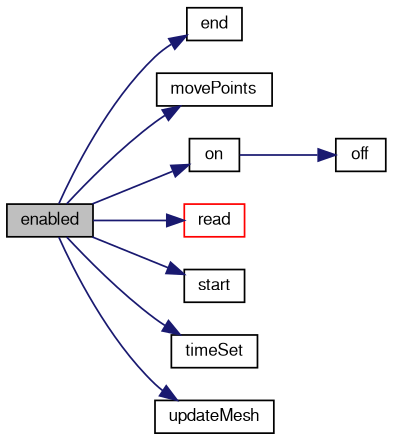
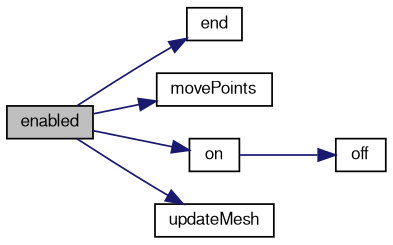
(214, 220) -> none
(214, 286) -> none
(214, 351) -> none
